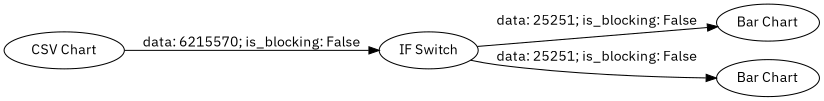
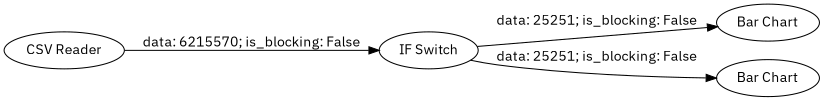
(64, 50) -> (64, 50)
